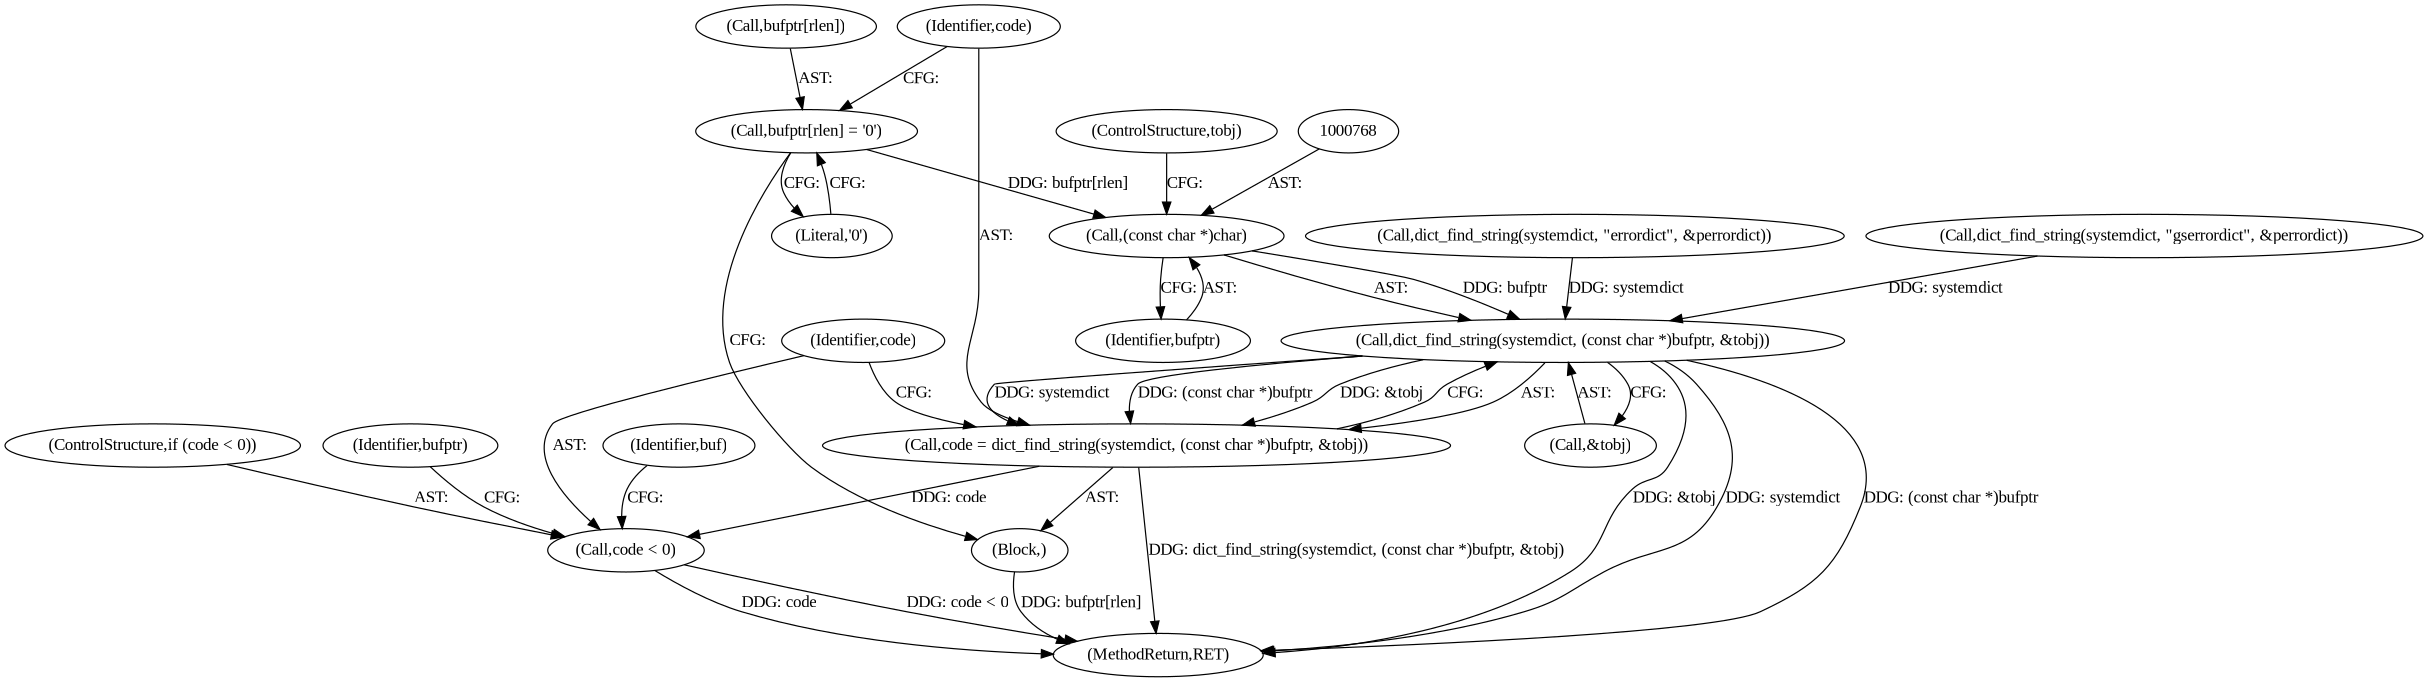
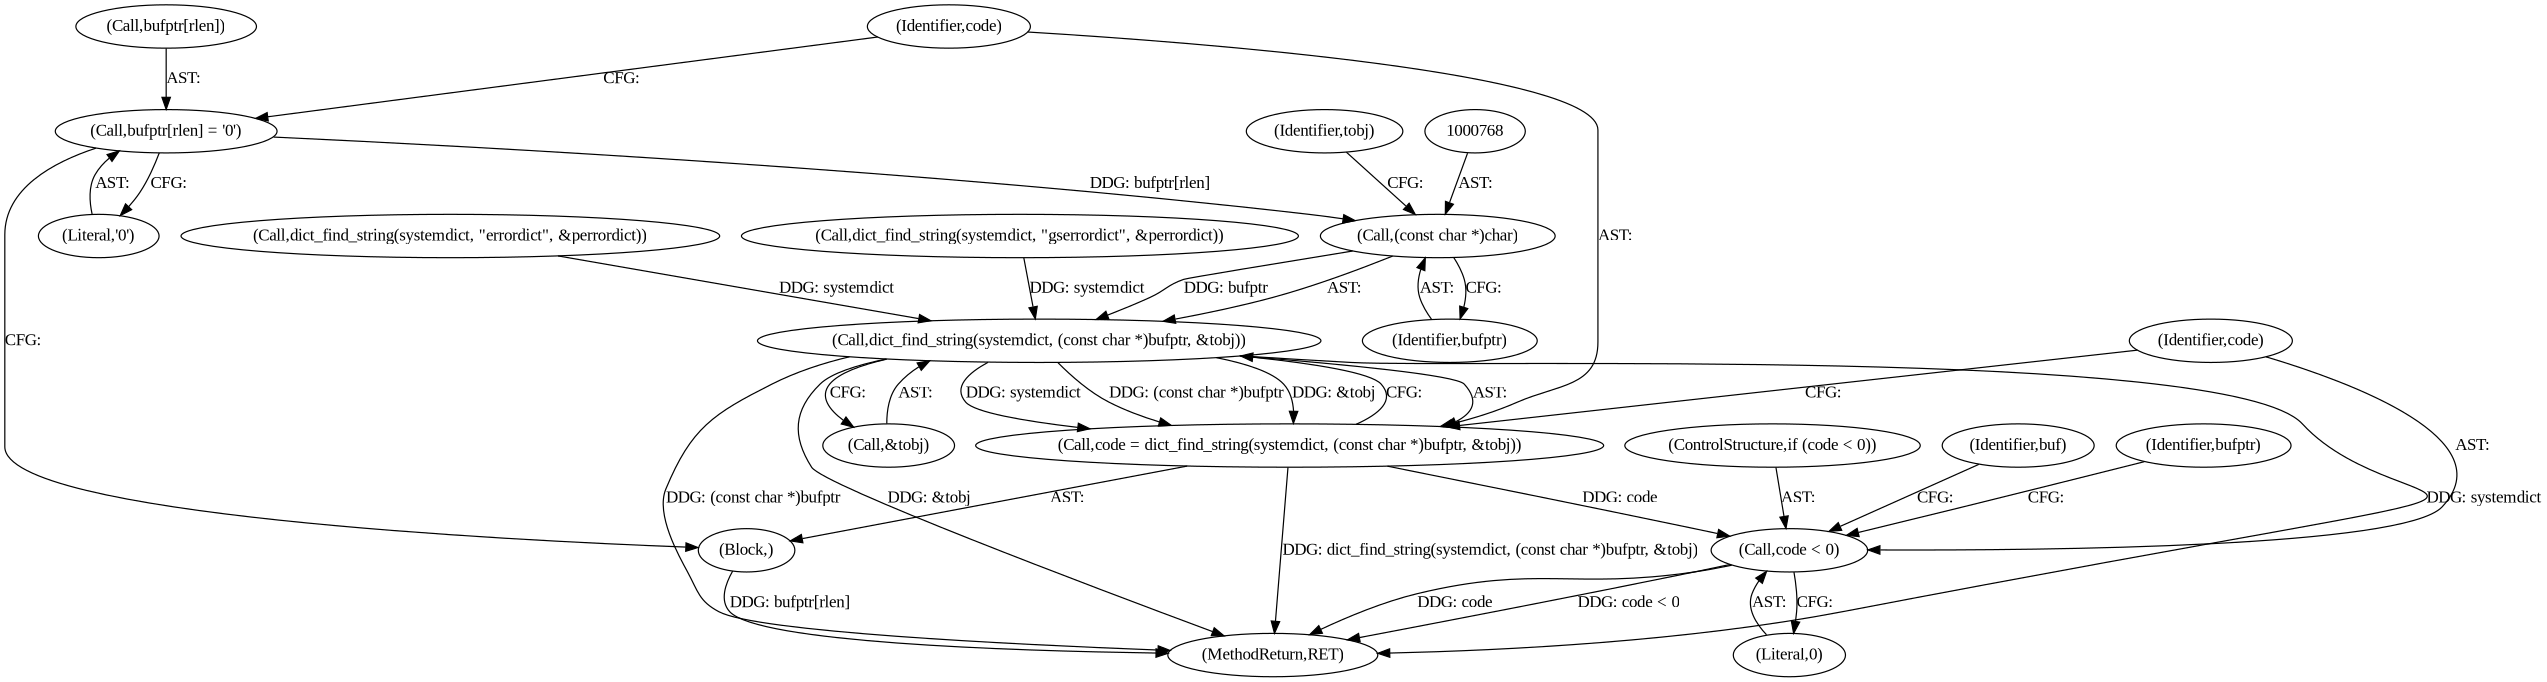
(1167, 131) -> (1325, 131)
(850, 184) -> (115, 184)
none -> (1789, 655)
